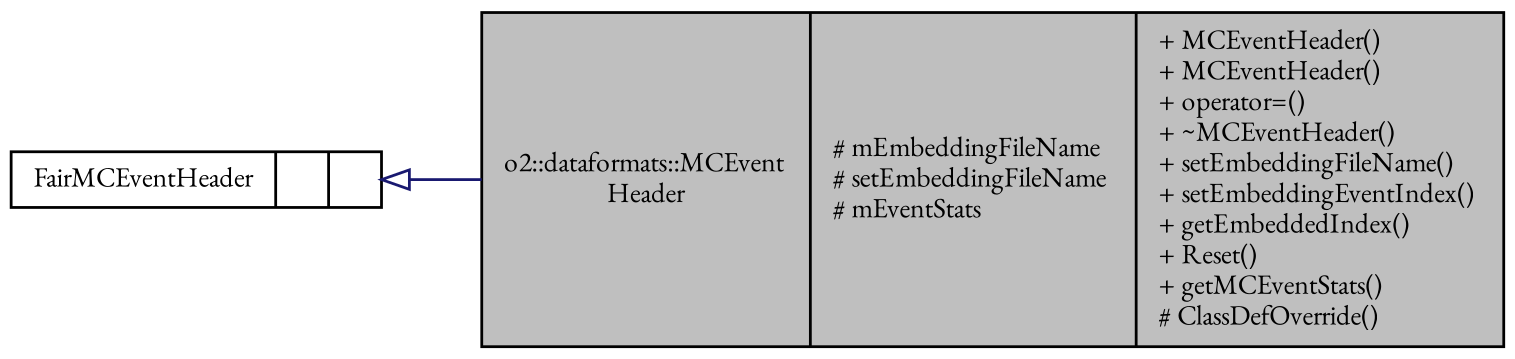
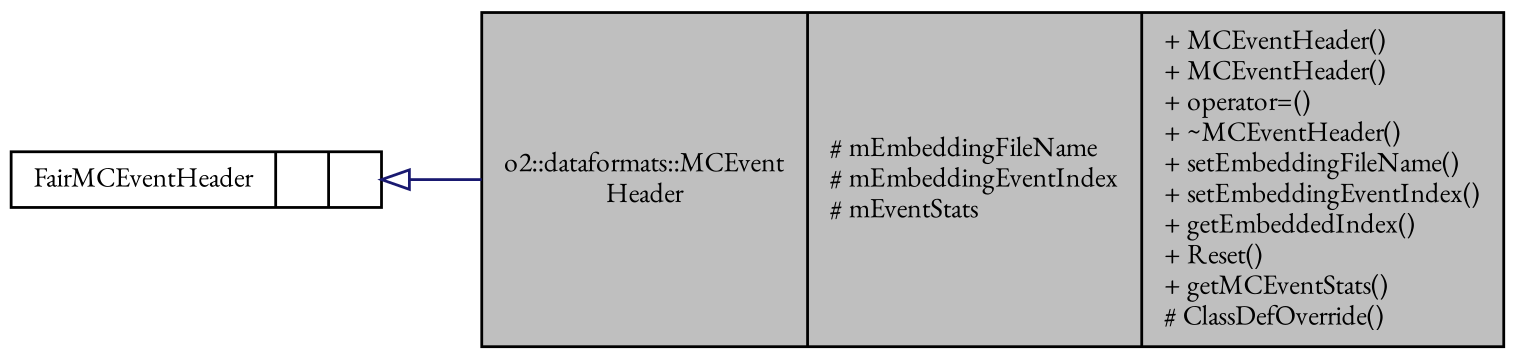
(970, 178) -> (975, 178)
